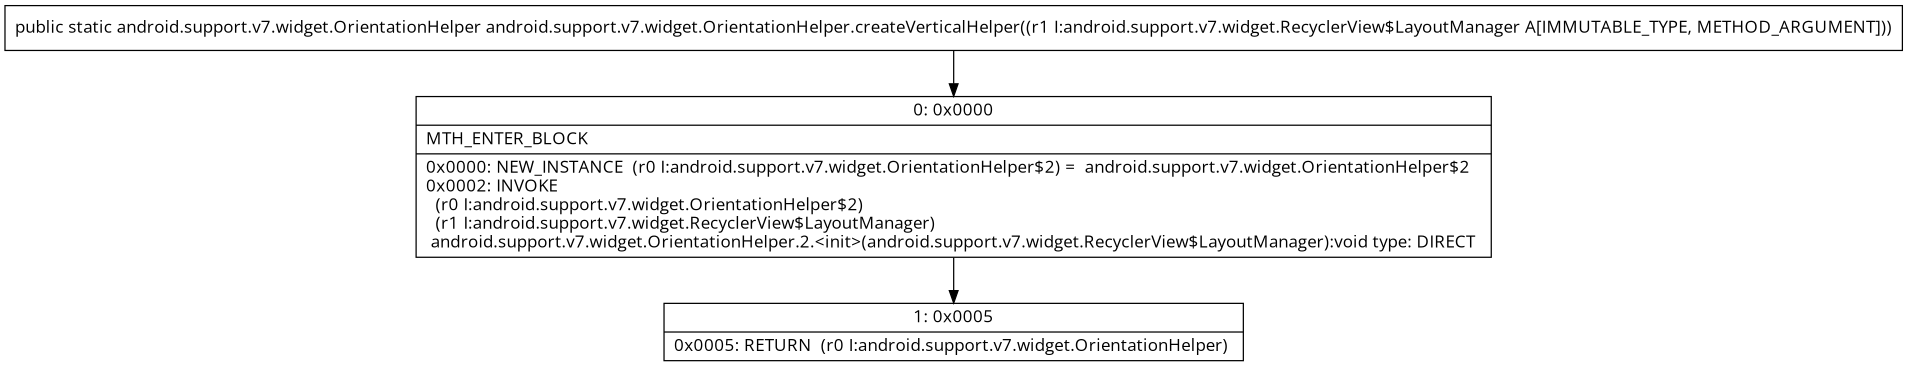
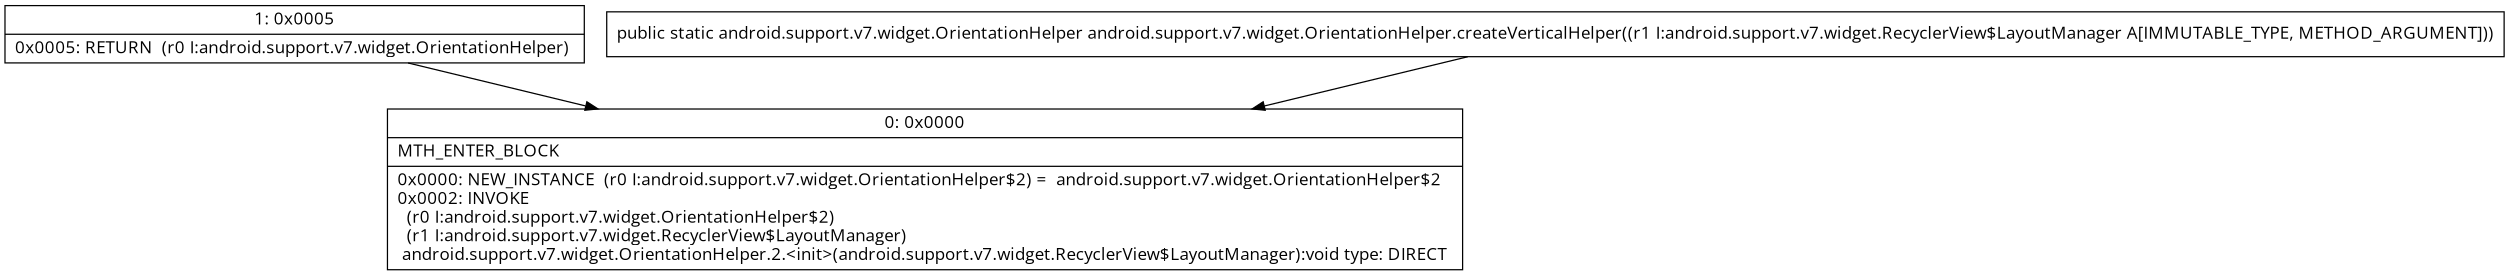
(954, 274) -> (497, 84)
